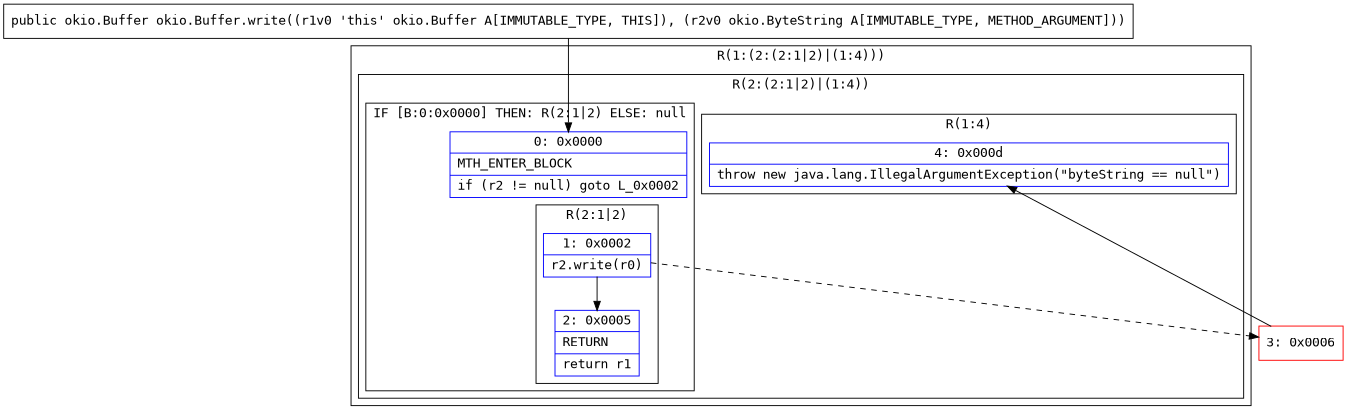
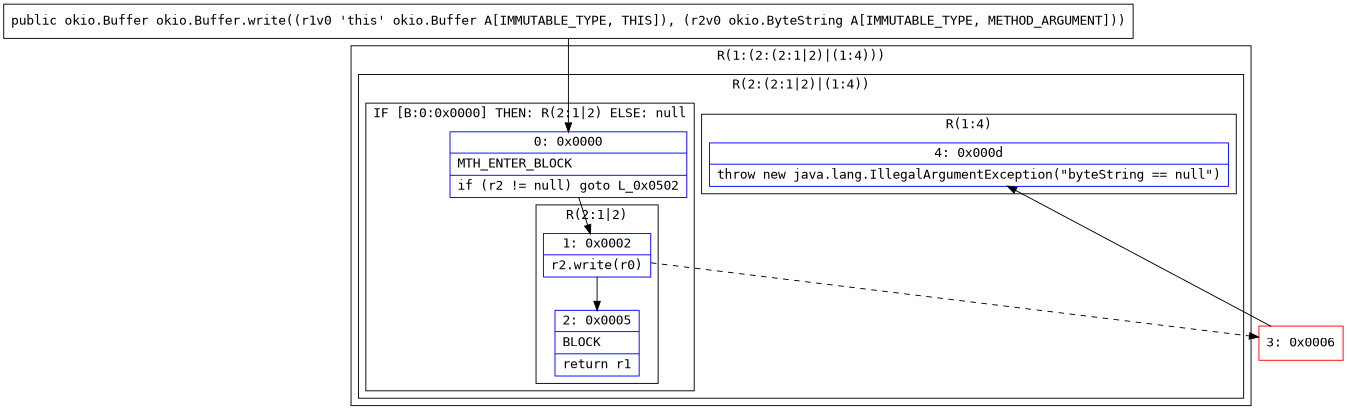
(568, 186) -> (568, 186)
none -> (583, 211)
(586, 342) -> (582, 342)
